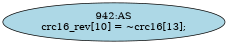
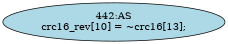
(114, 22) -> (114, 22)
